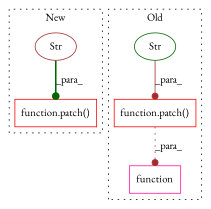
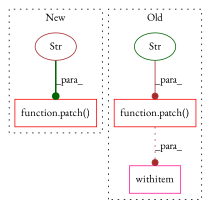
(155, 180) -> (155, 180)
